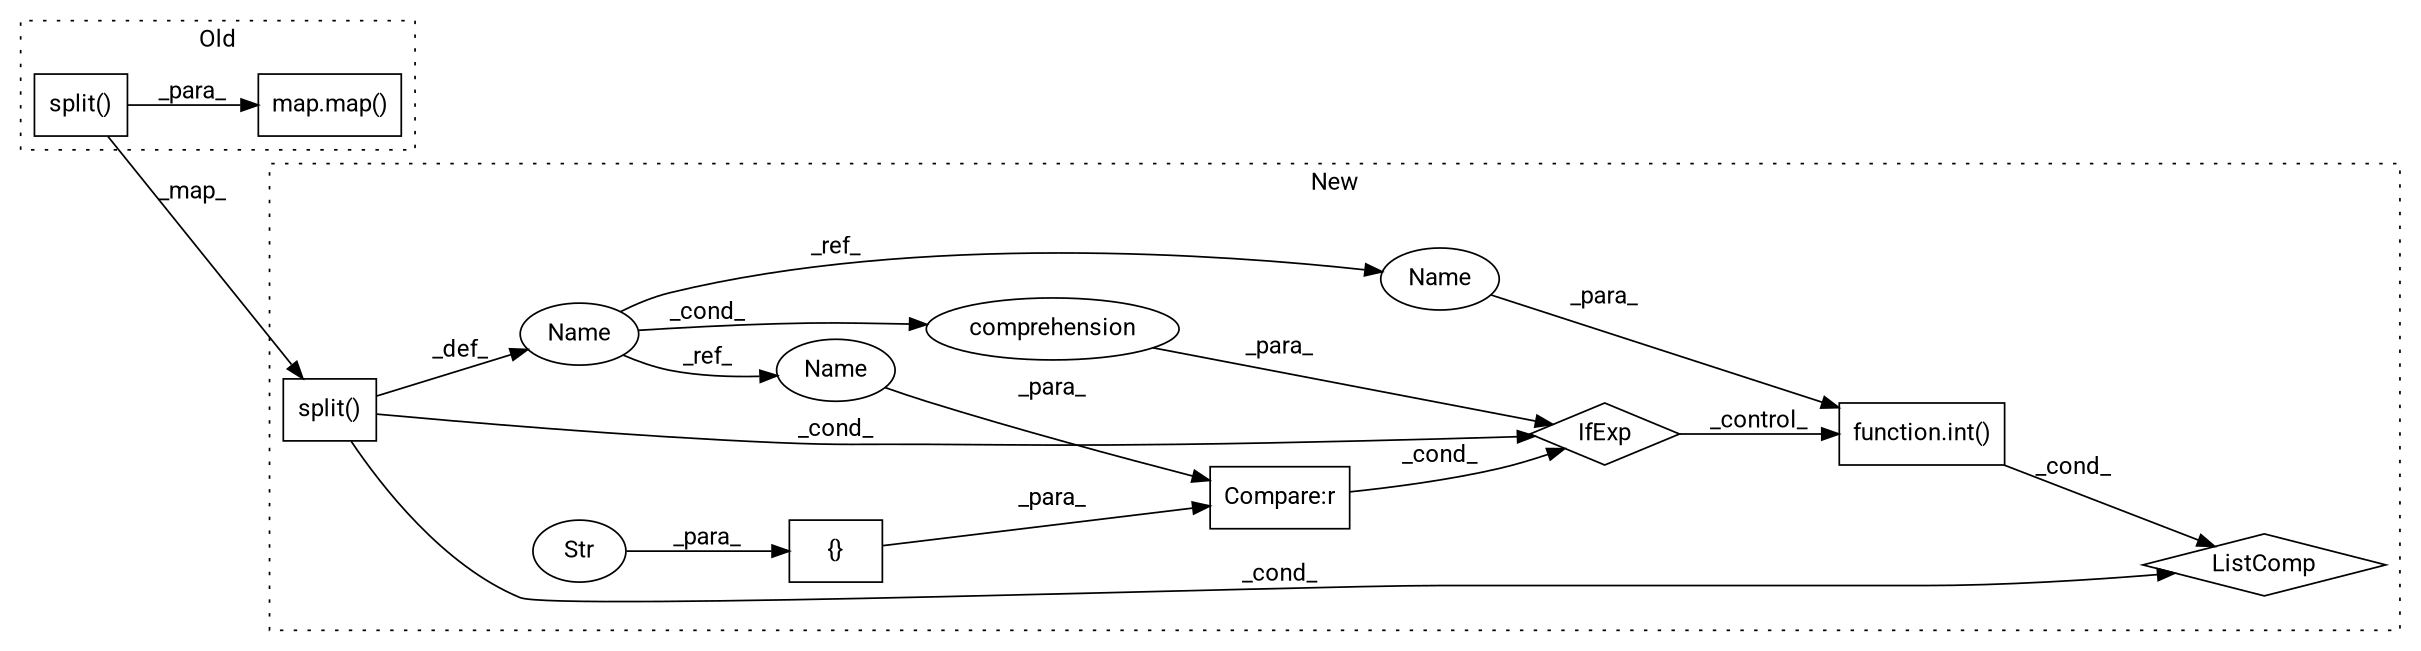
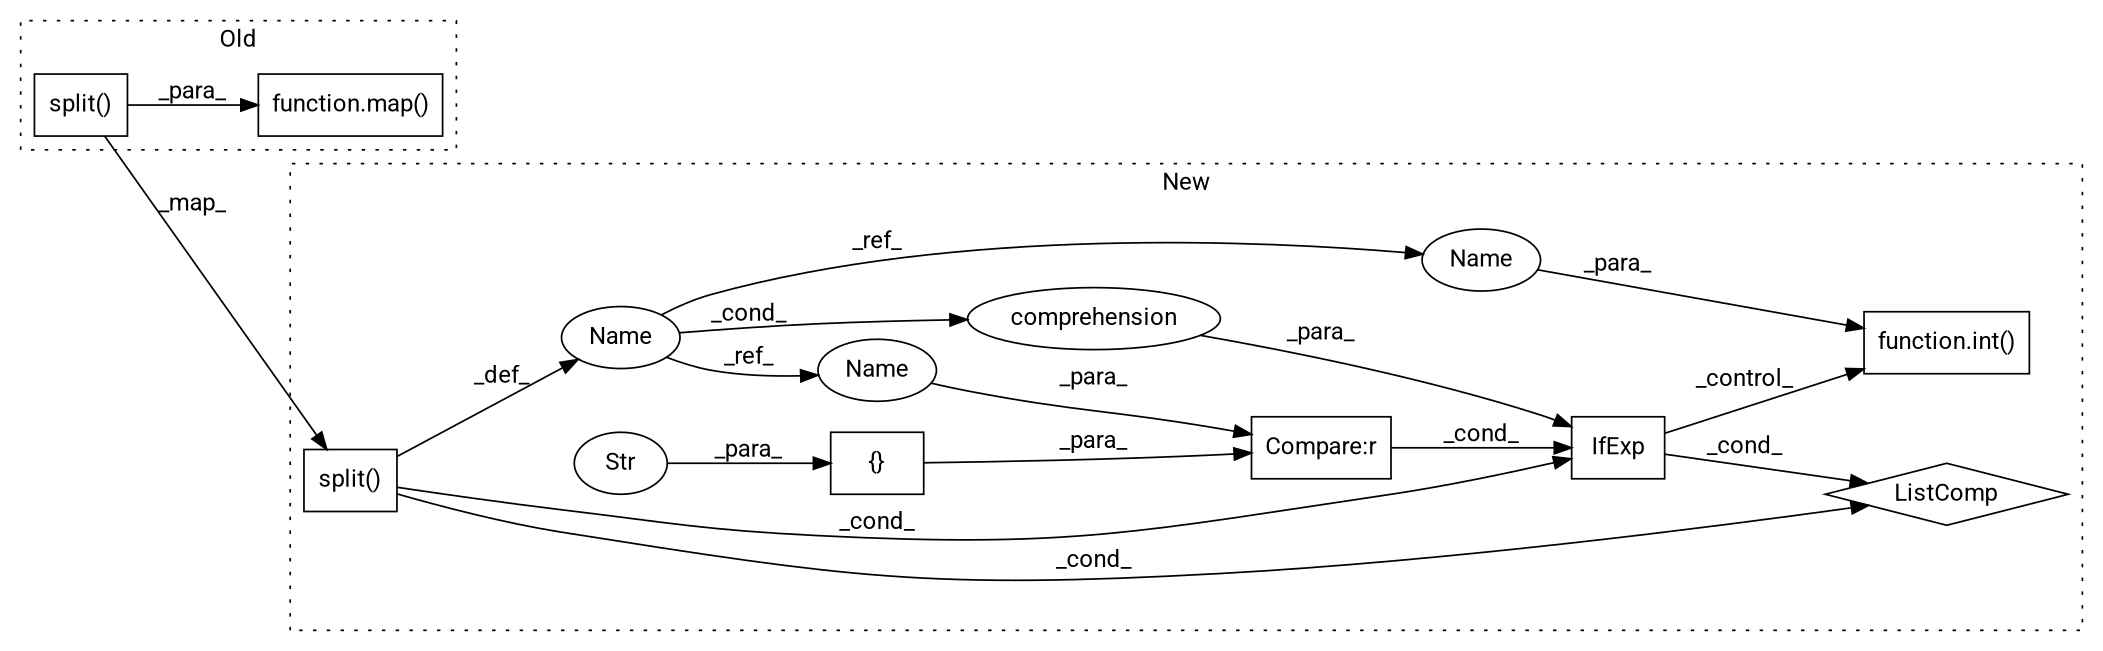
(330, 105) -> (350, 105)
(1605, 434) -> (1618, 448)
(2101, 503) -> (1758, 467)
